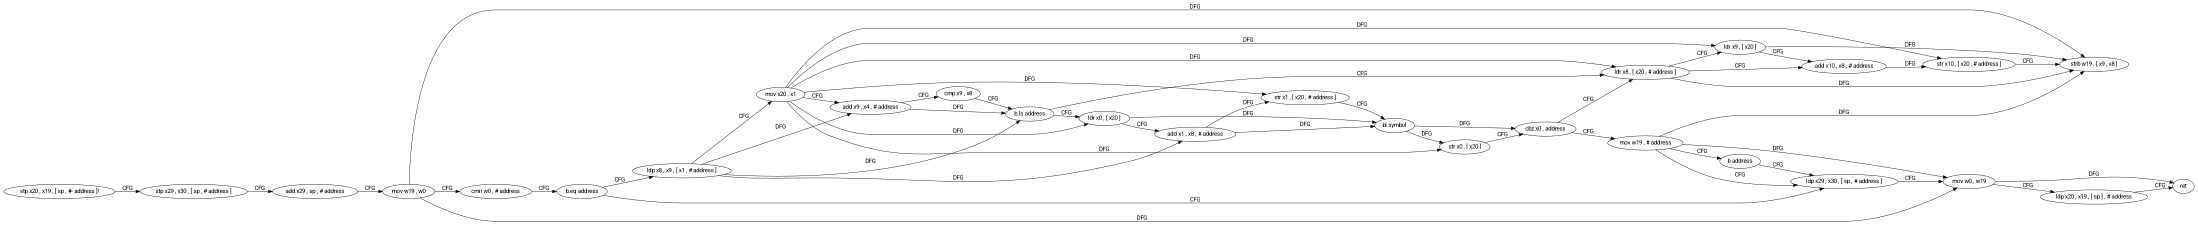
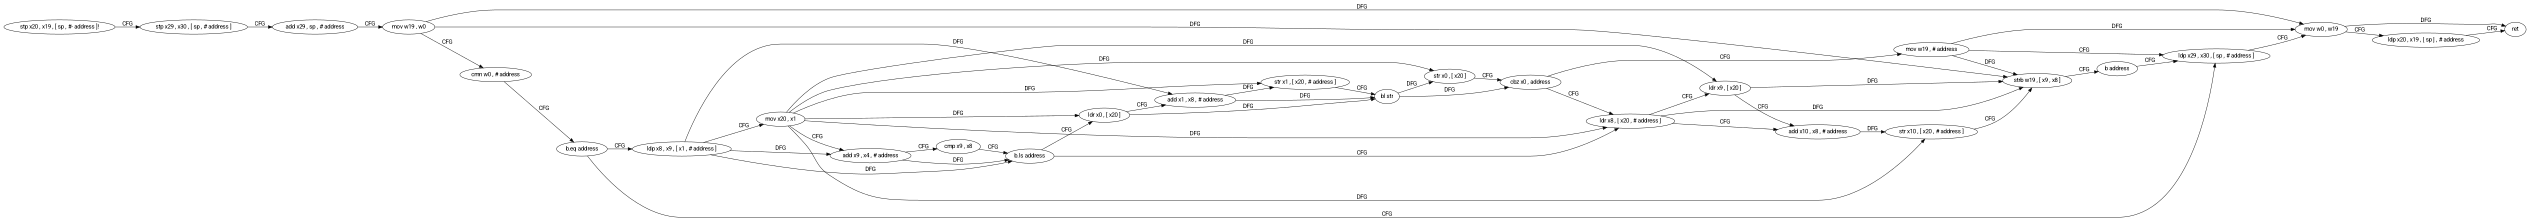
(1394, 126) -> (1387, 97)
(1693, 154) -> (2080, 74)
